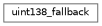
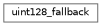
(51, 13) -> (51, 13)
